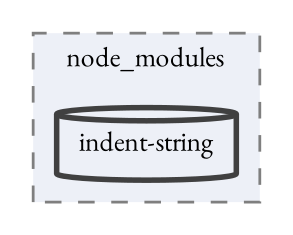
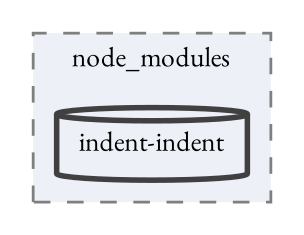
(146, 144) -> (152, 144)
